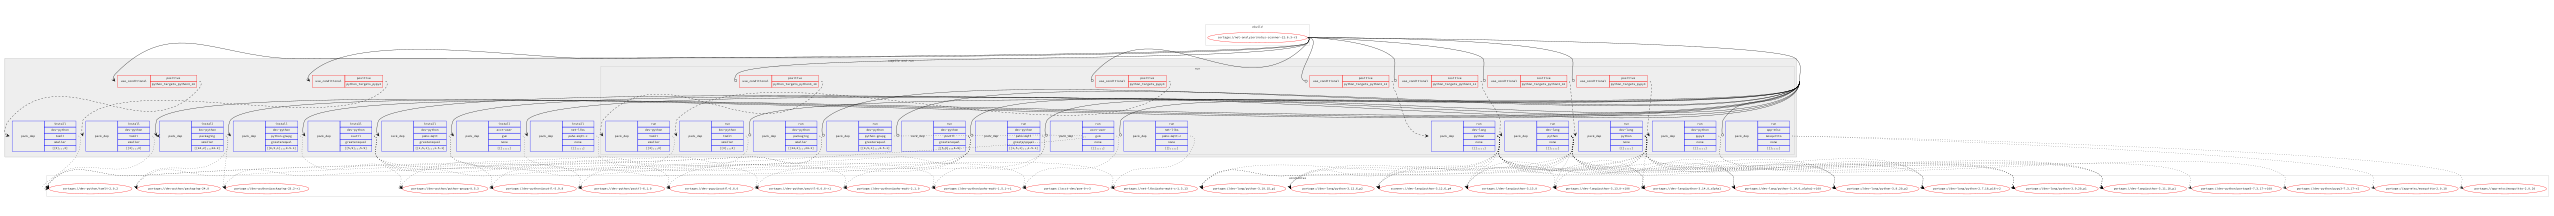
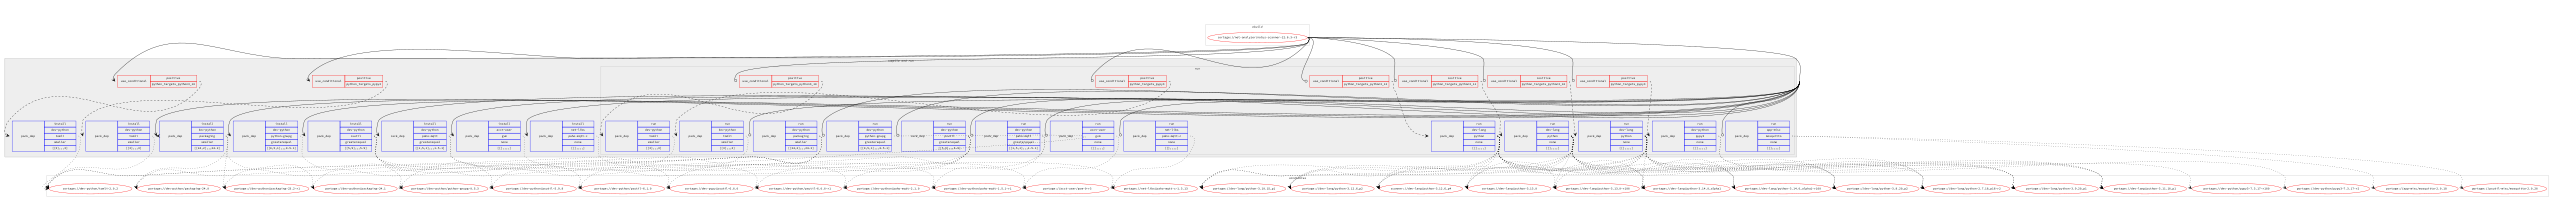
none -> (356, 189)
(1067, 189) -> (1067, 189)
(2237, 189) -> (2237, 189)
(2505, 189) -> (2505, 189)
